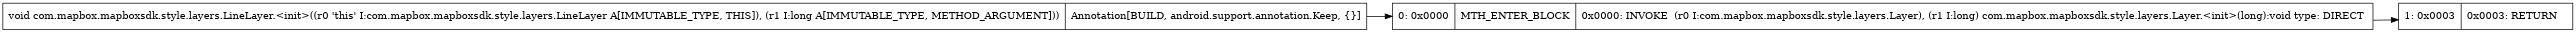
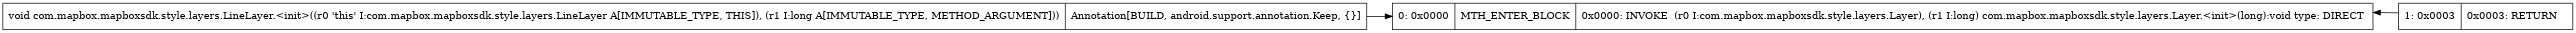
(2382, 20) -> (2389, 13)
